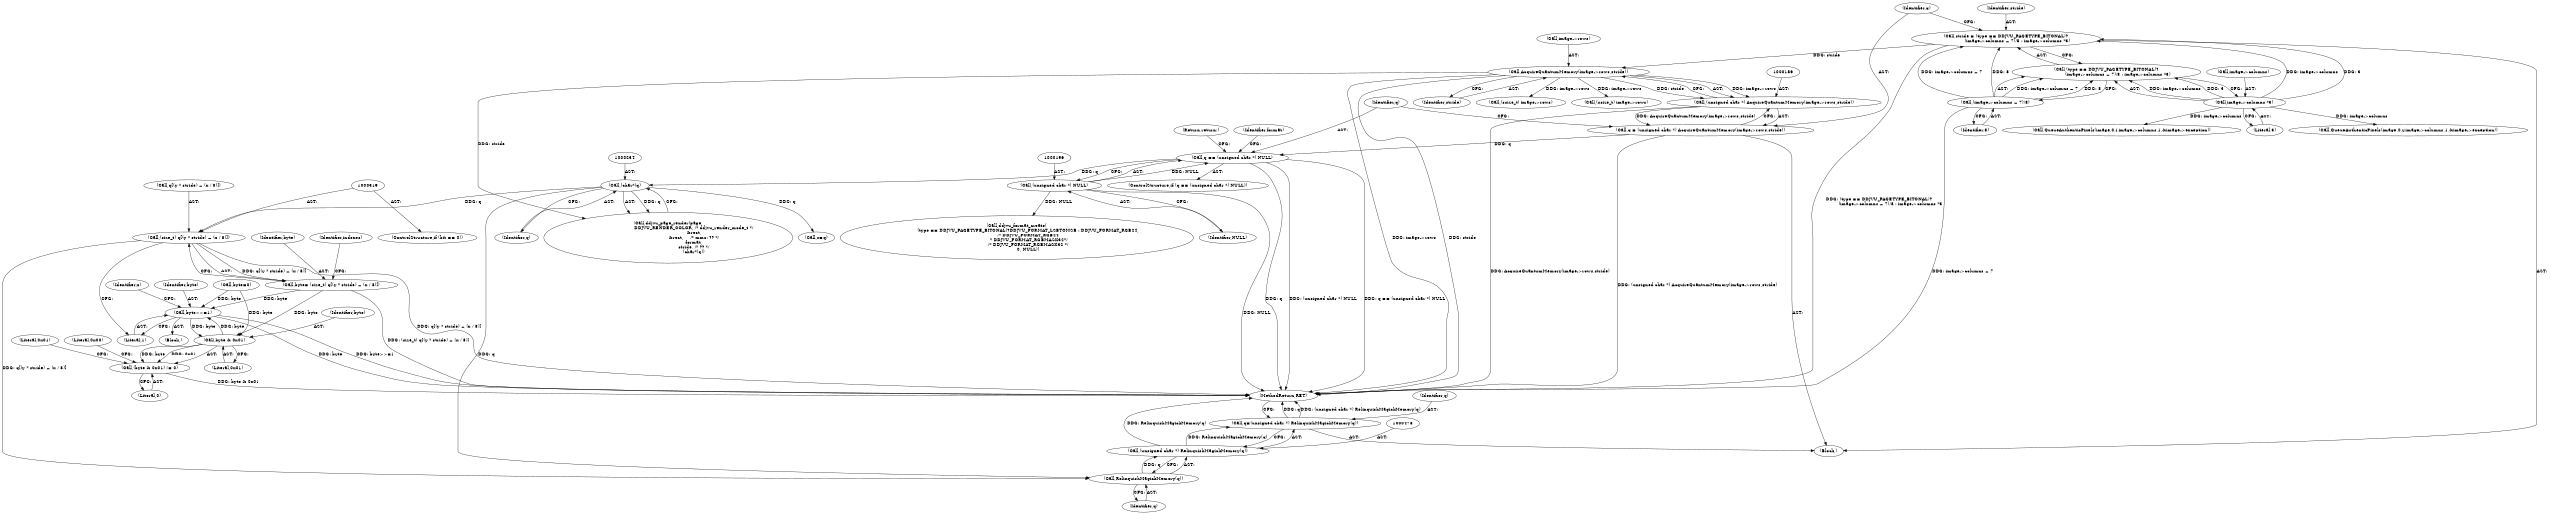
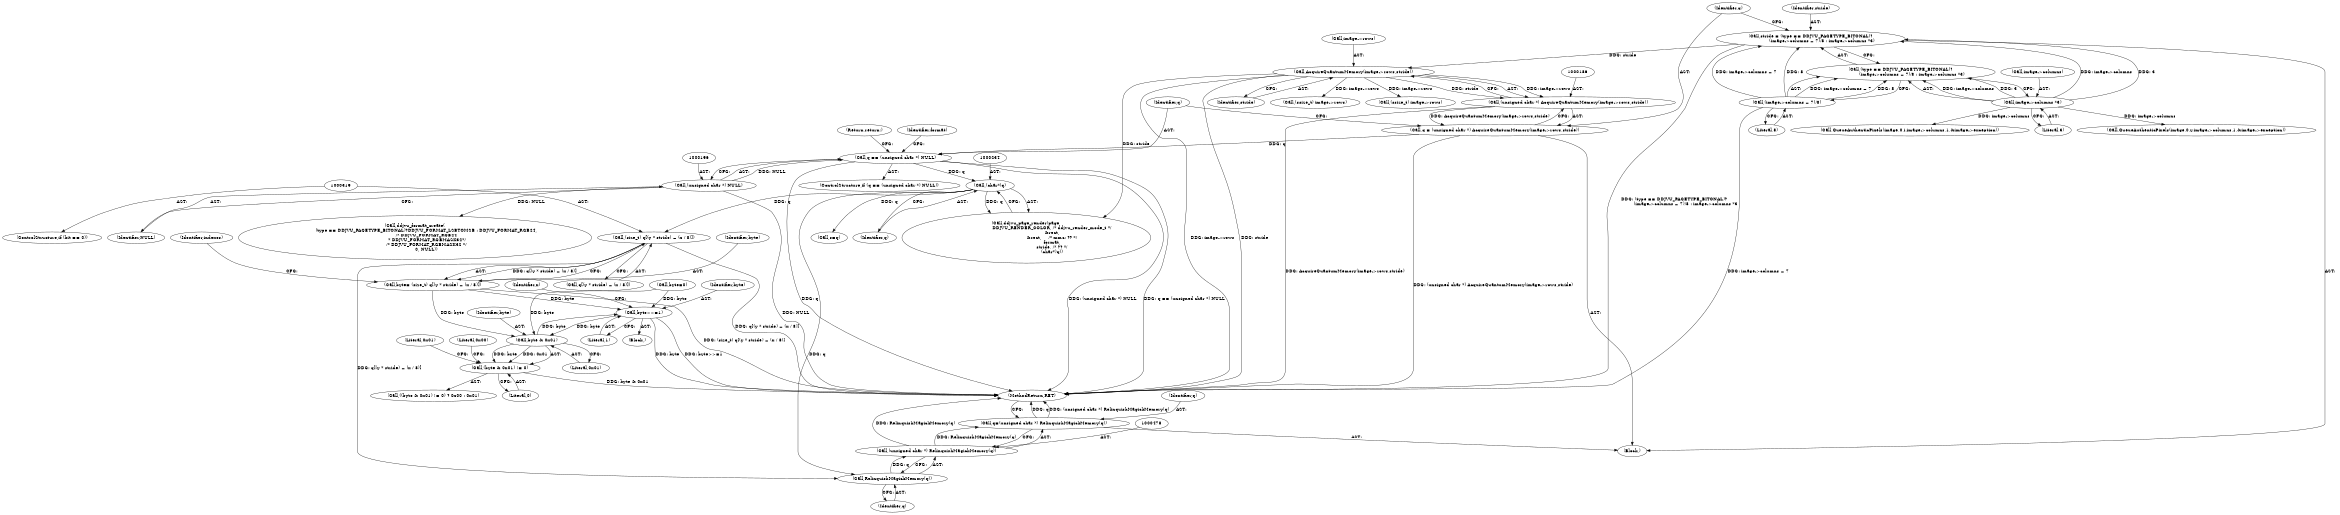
(1975, 130) -> (1767, 130)
(105, 276) -> (627, 260)
none -> (434, 396)
